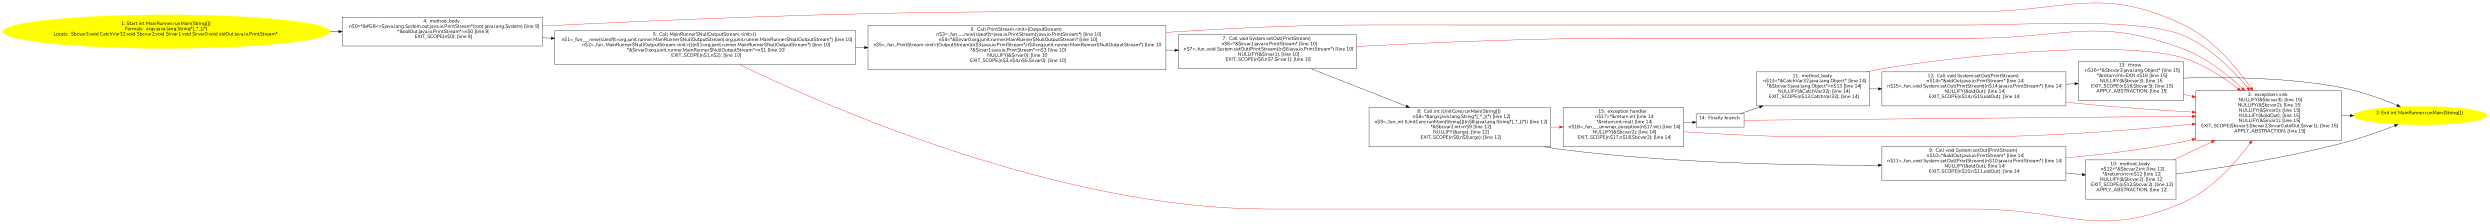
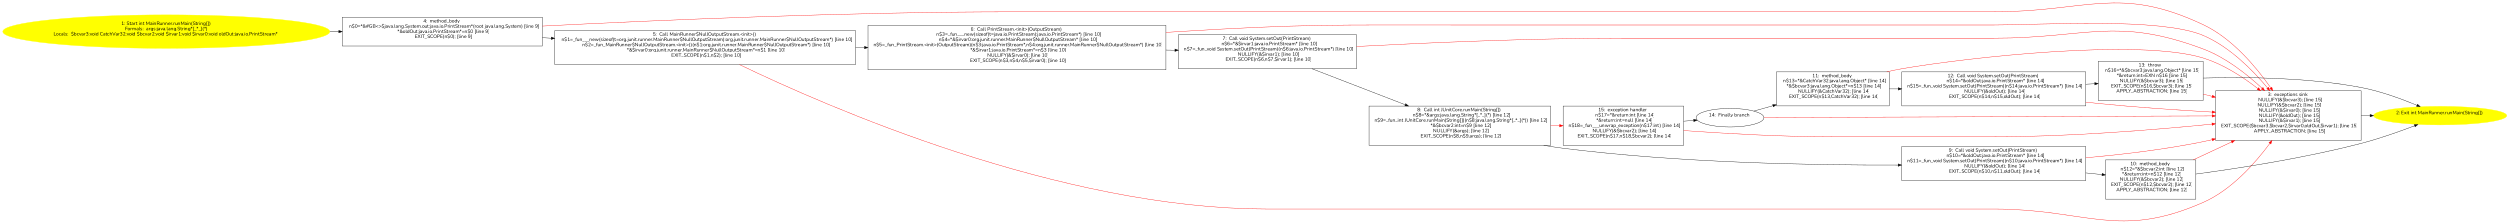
(1720, 120) -> (1730, 118)
